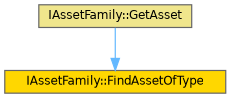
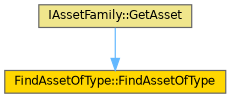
(115, 82) -> (115, 82)
